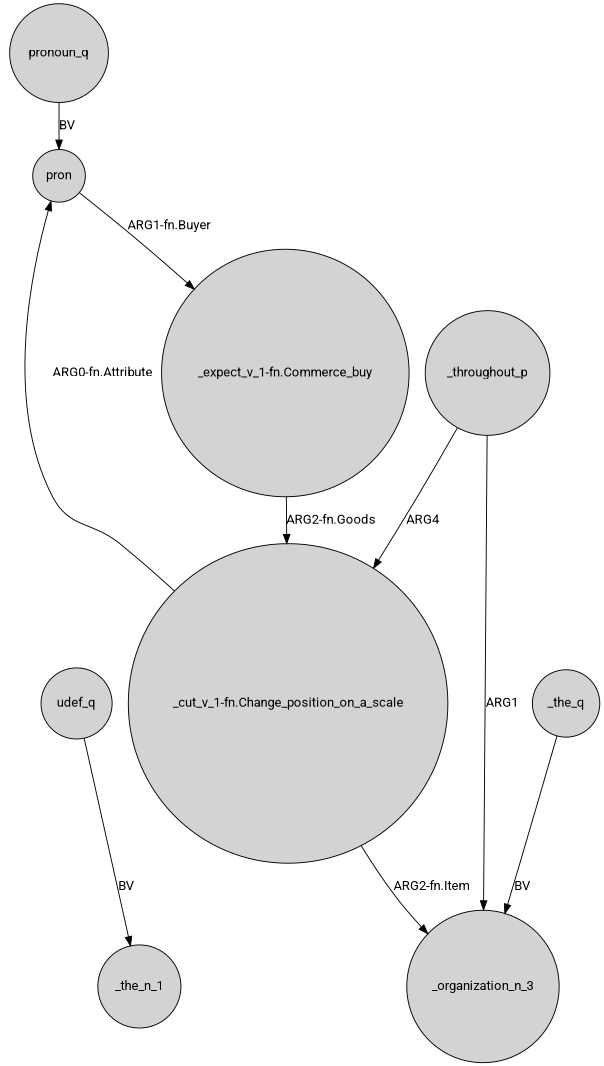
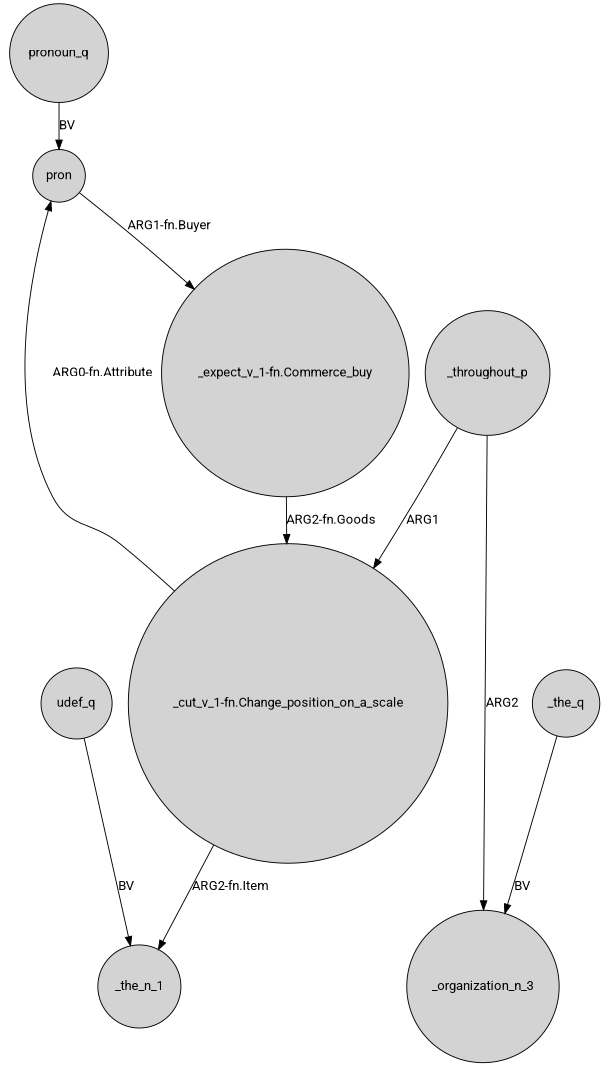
(423, 520) -> (423, 520)
(502, 703) -> (502, 703)
(389, 888) -> (188, 893)
